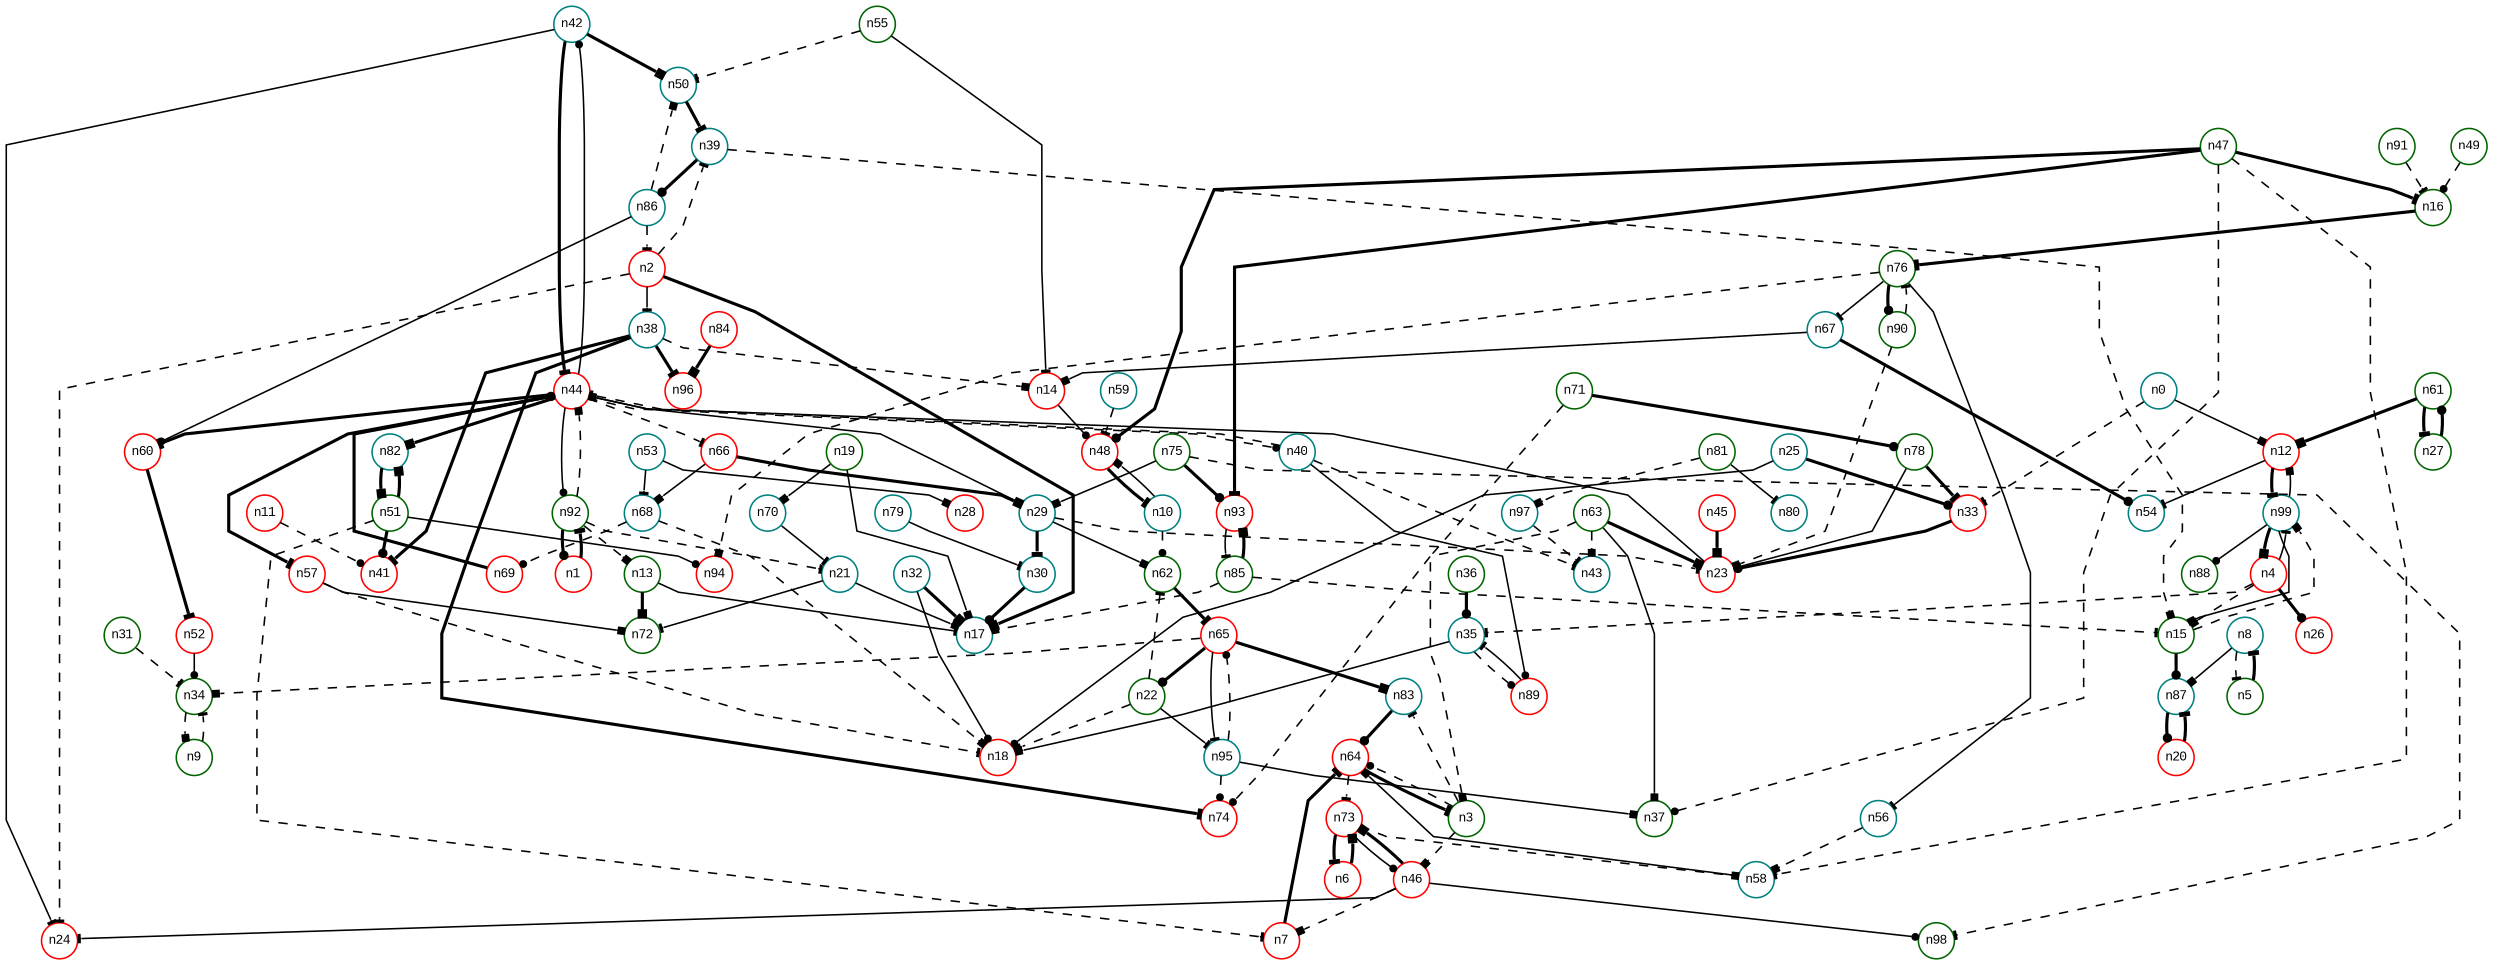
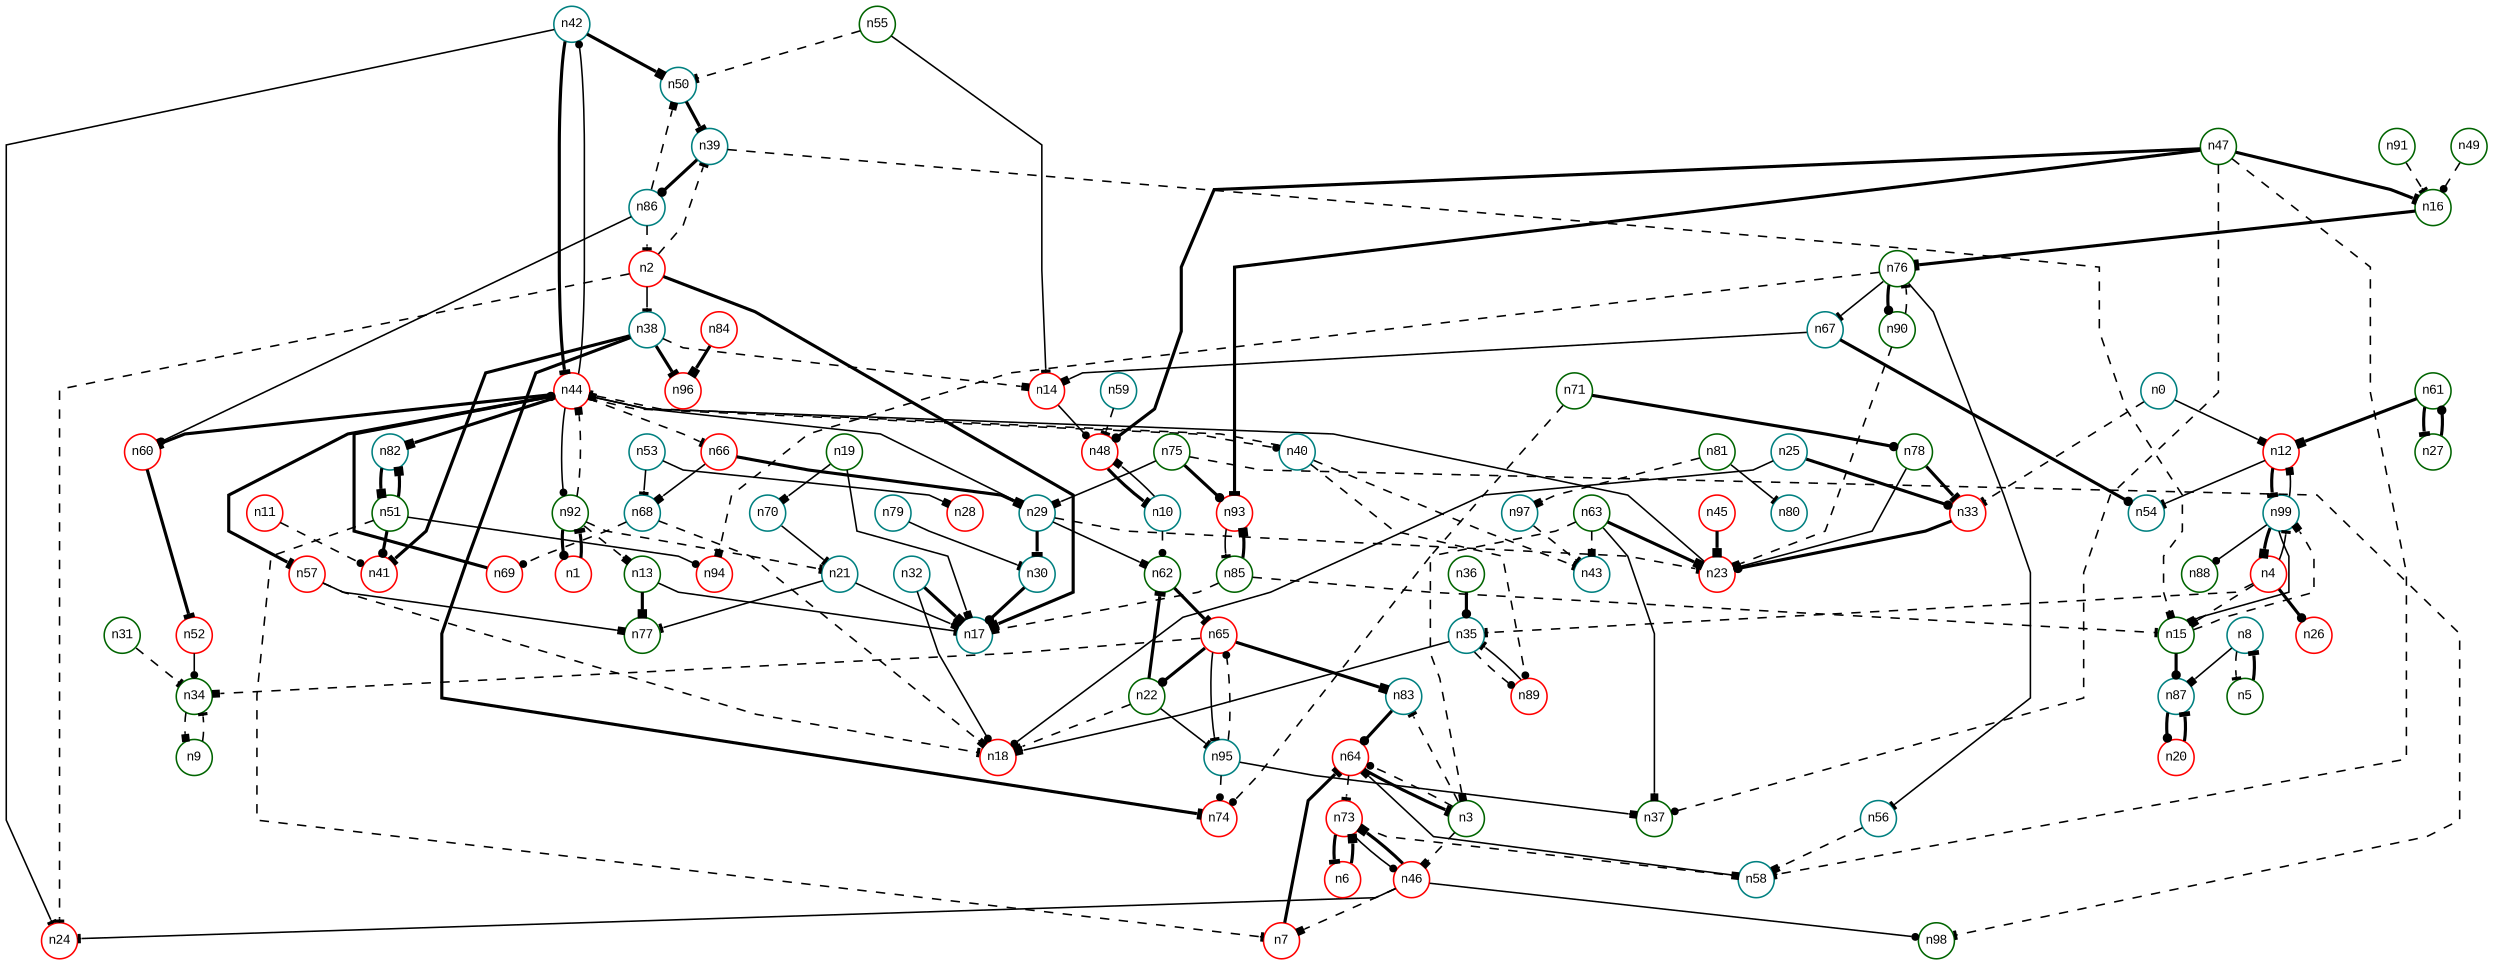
(1504, 565) -> (1504, 565)
(1156, 625) -> (1156, 625)
(642, 635) -> (642, 635)
